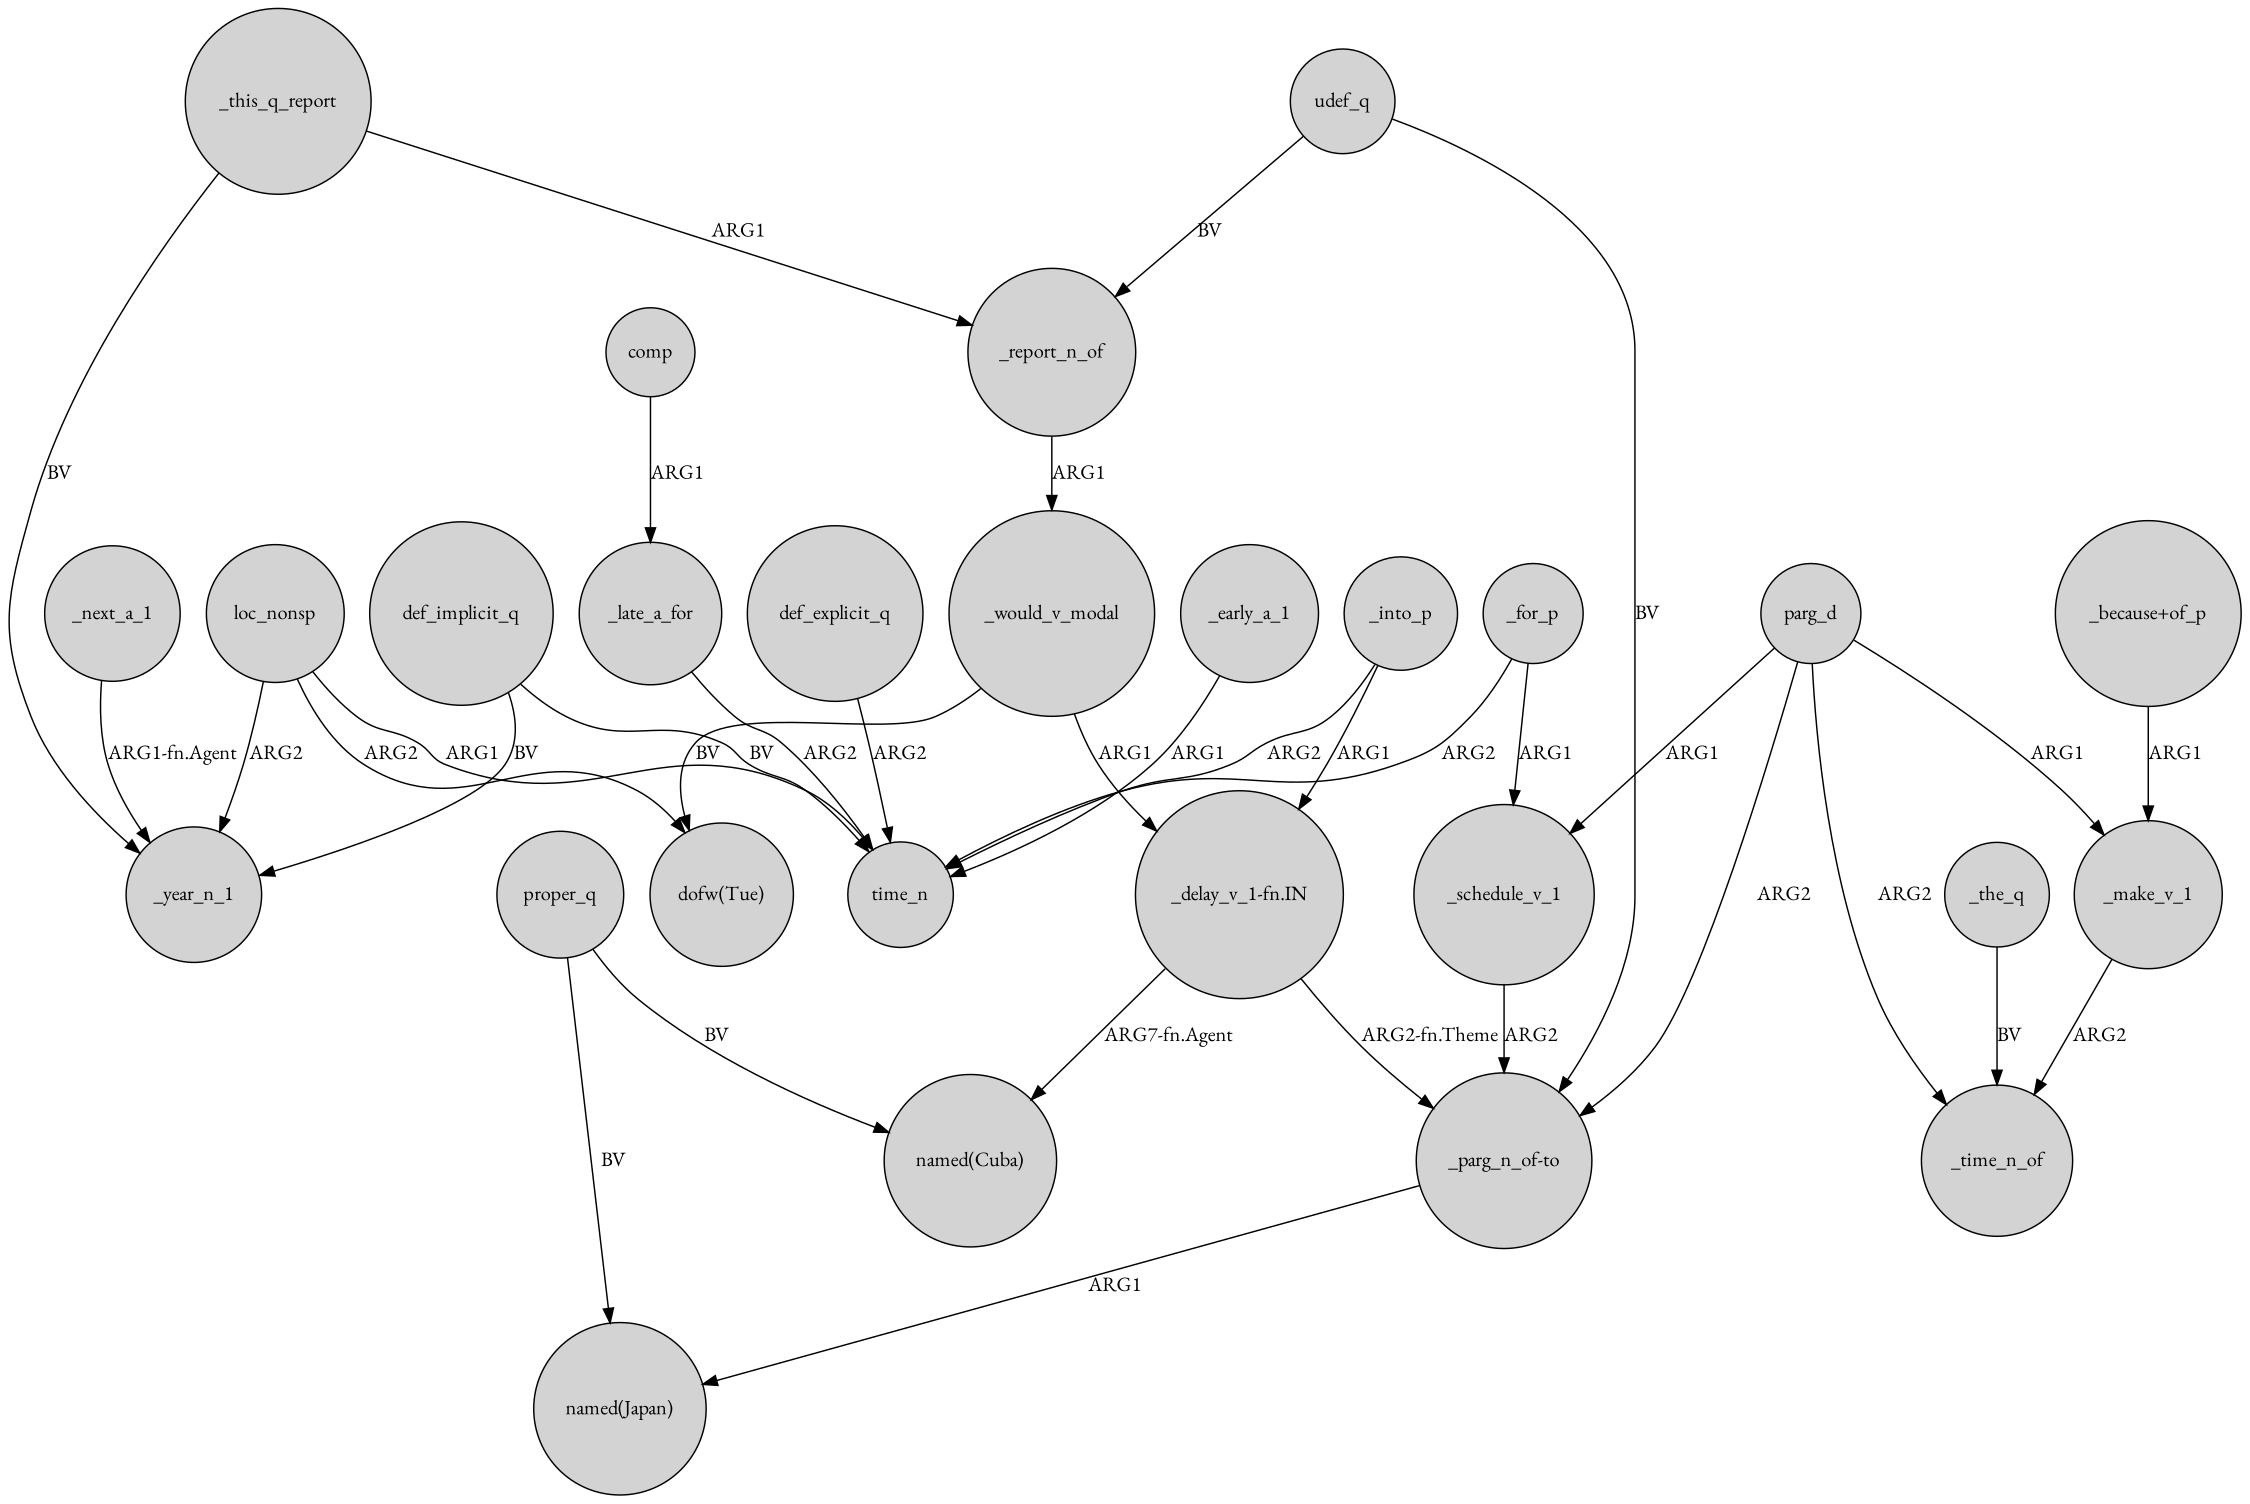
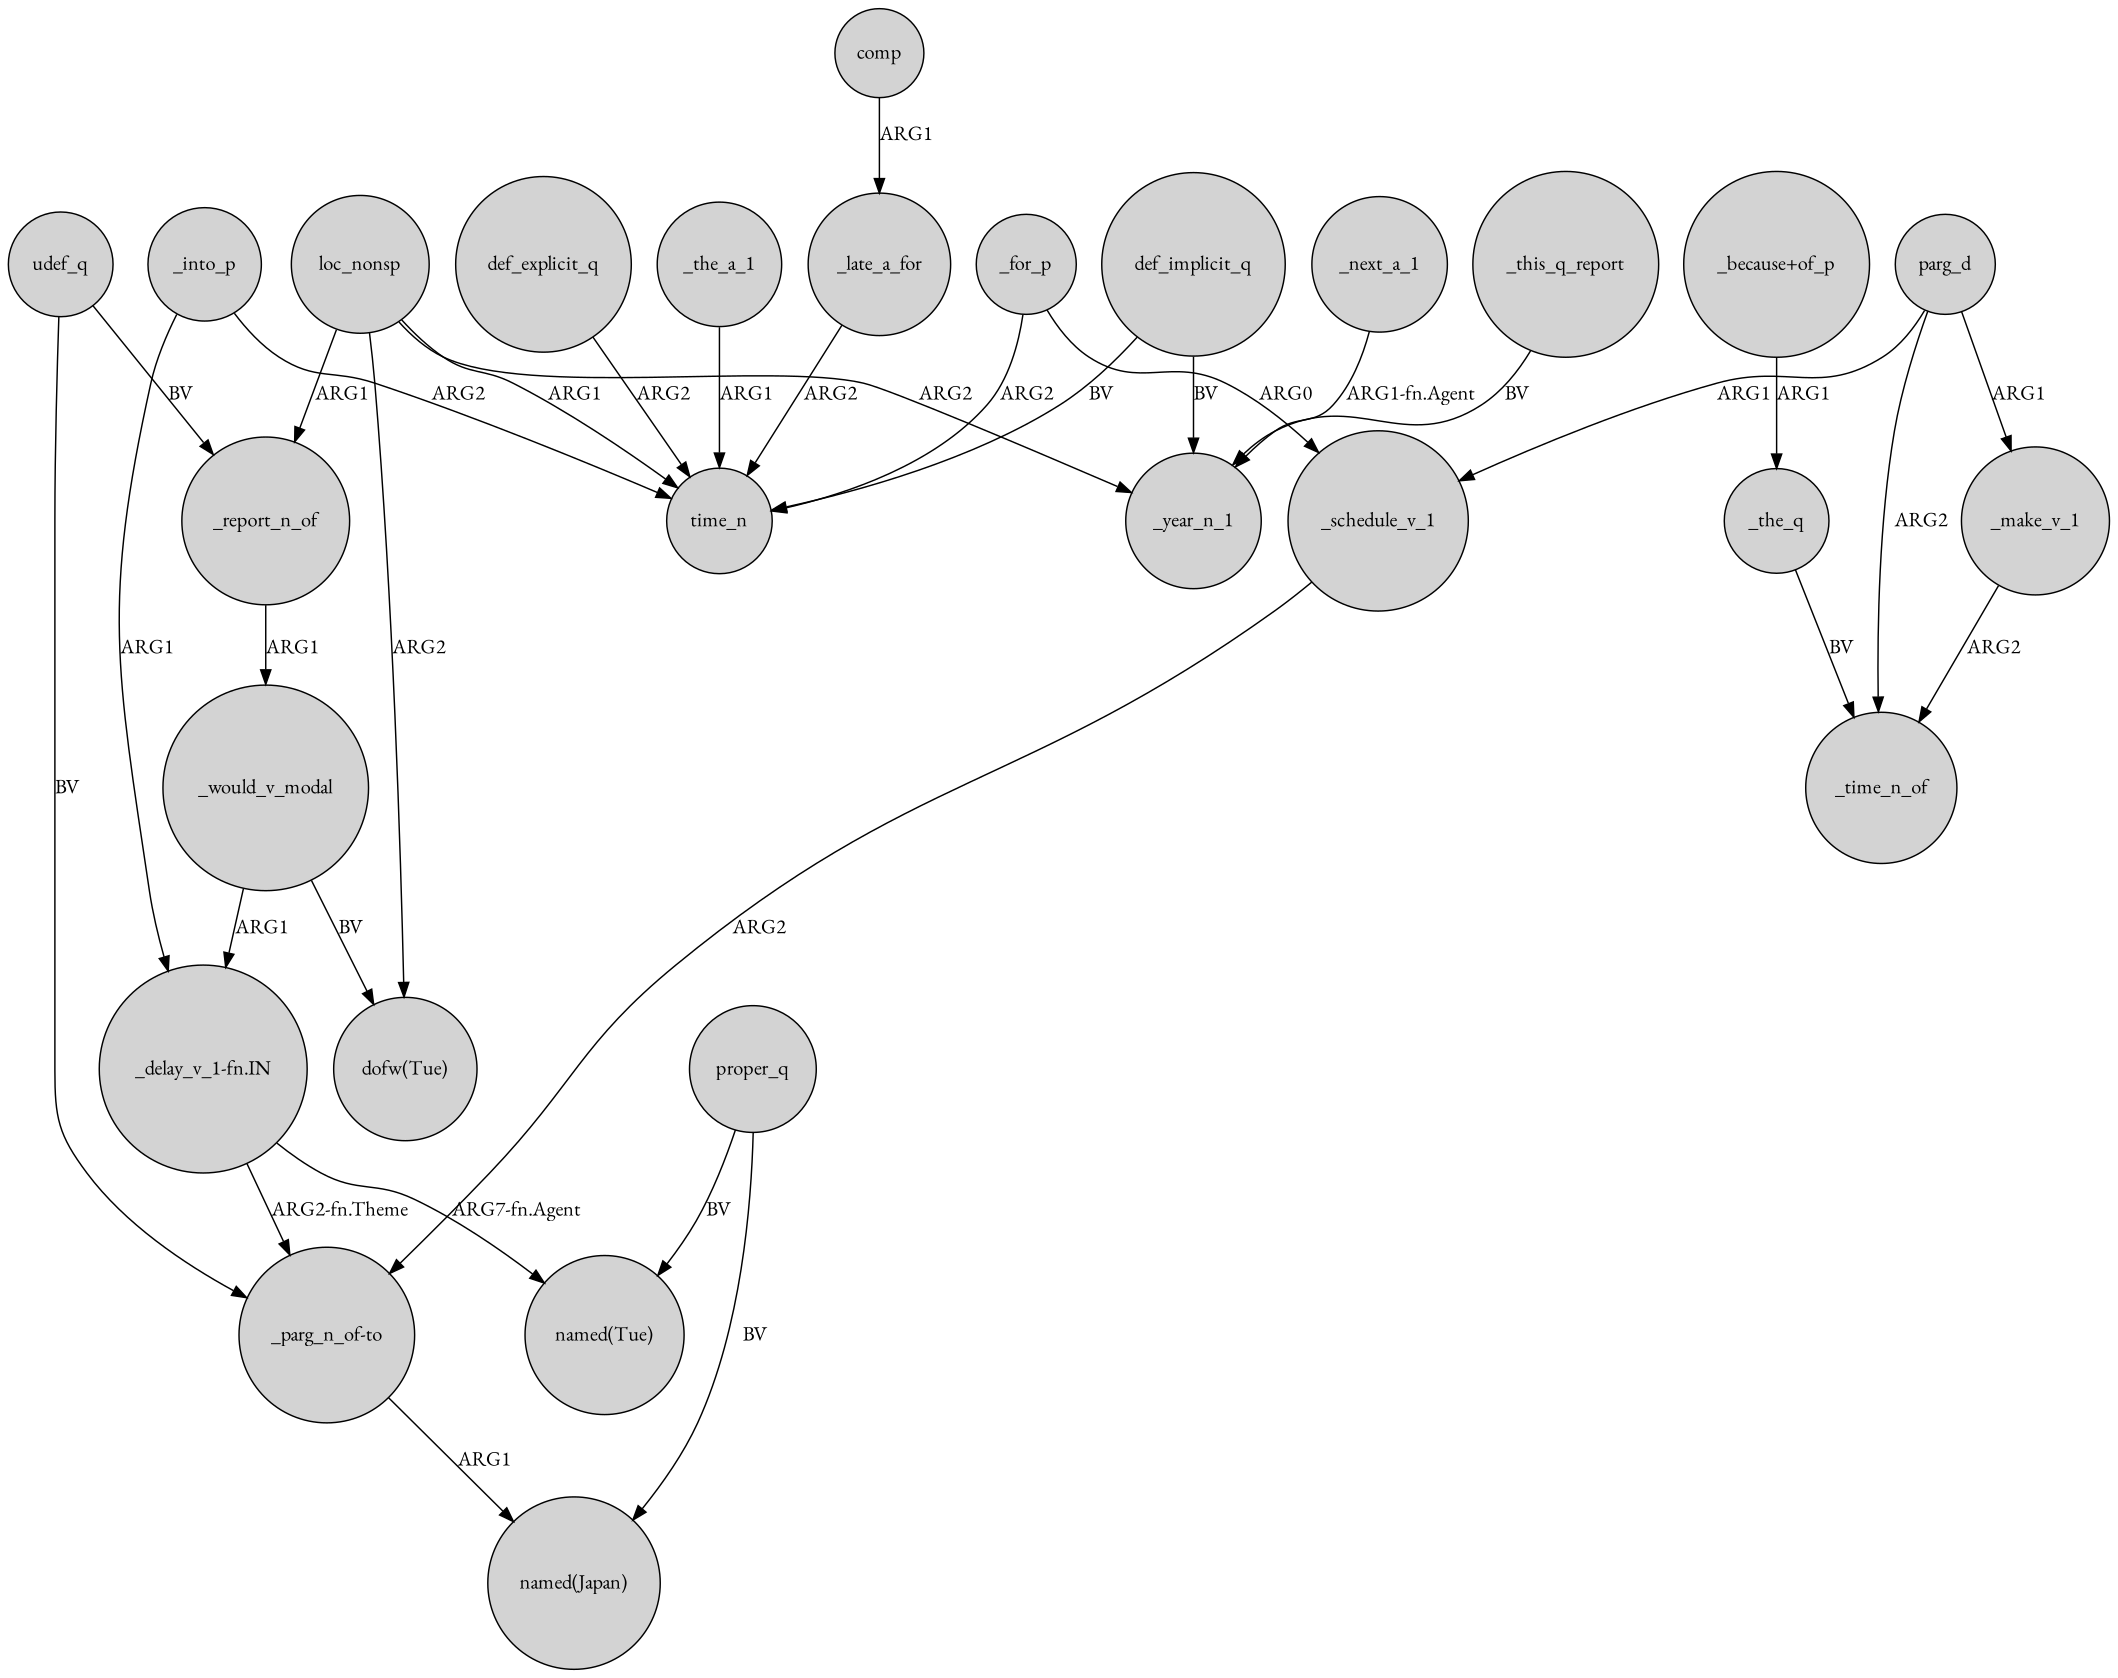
(662, 226) -> (316, 384)
(1250, 613) -> (719, 264)
(1545, 754) -> (1286, 394)
(2148, 756) -> (1777, 406)
(1722, 900) -> none
(970, 1161) -> (605, 1335)
